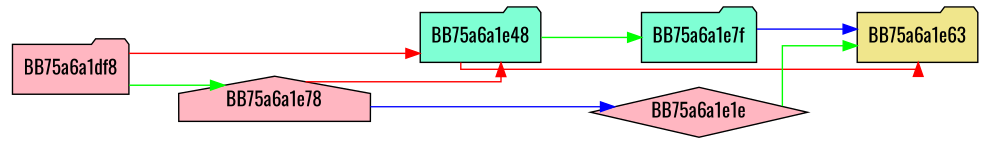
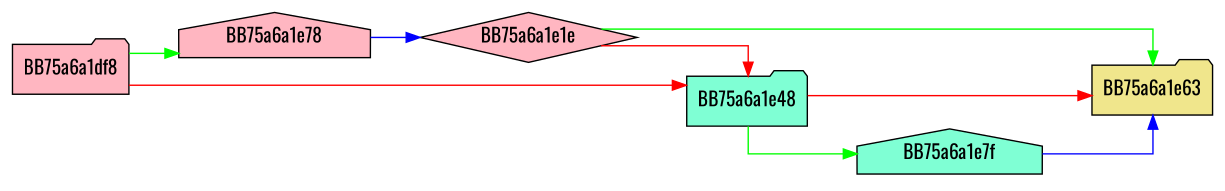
(699, 37) -> (950, 154)
(406, 82) -> (683, 46)
